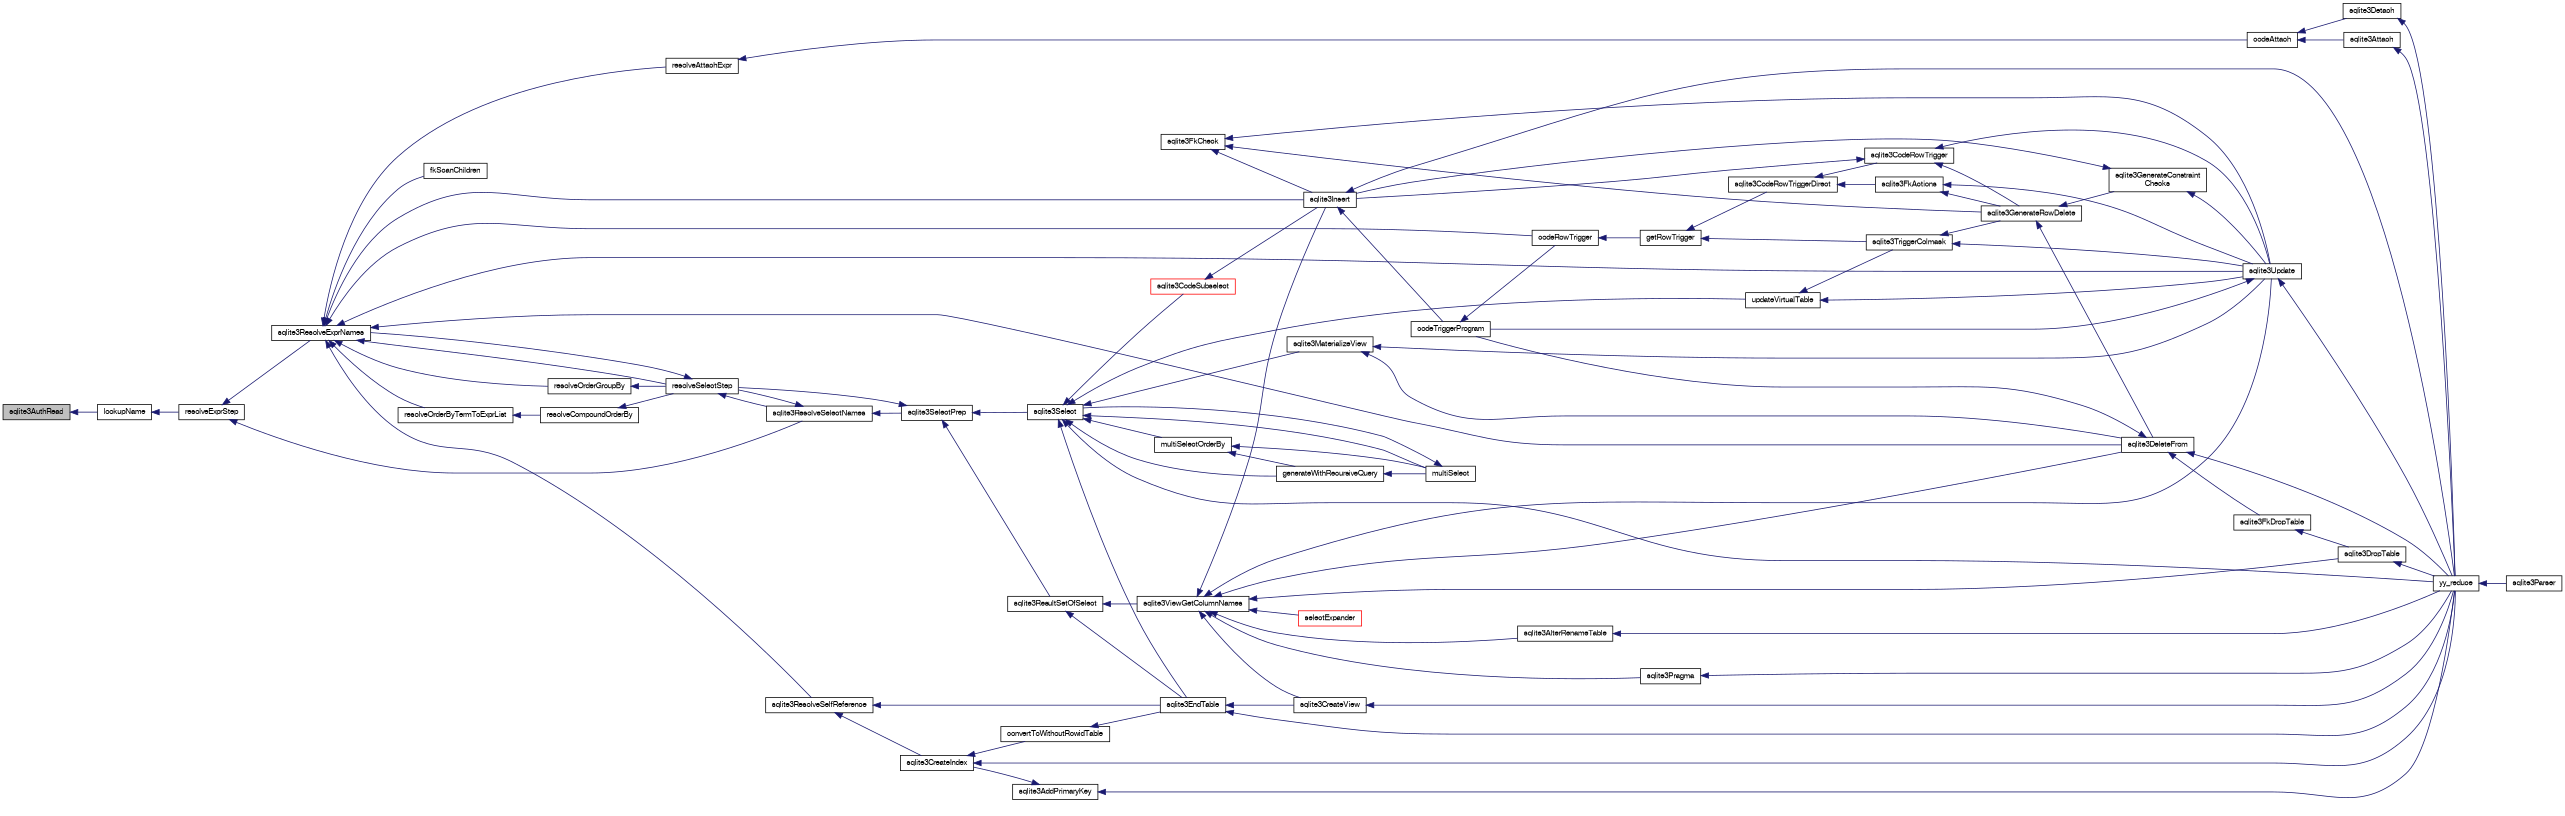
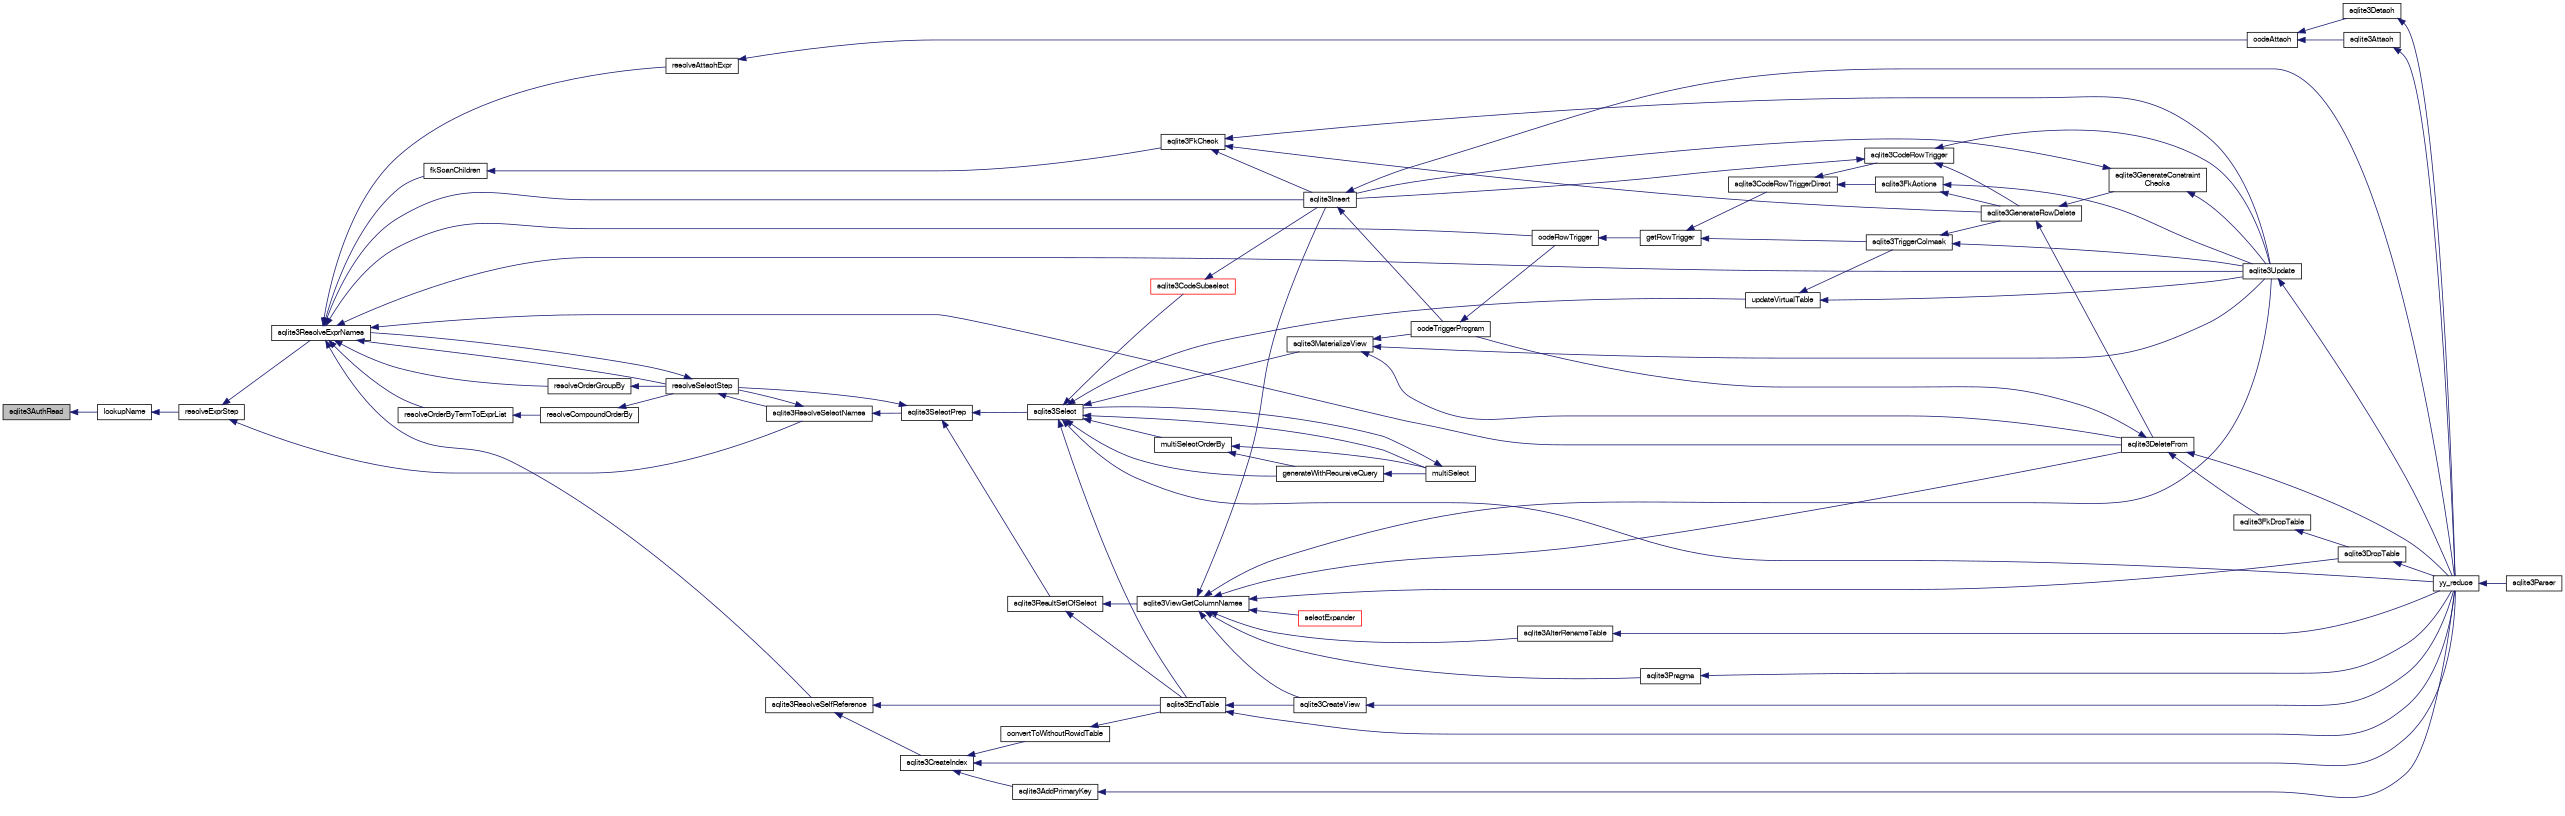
none -> (829, 171)
(1872, 329) -> (1396, 336)
(1003, 774) -> (986, 780)
